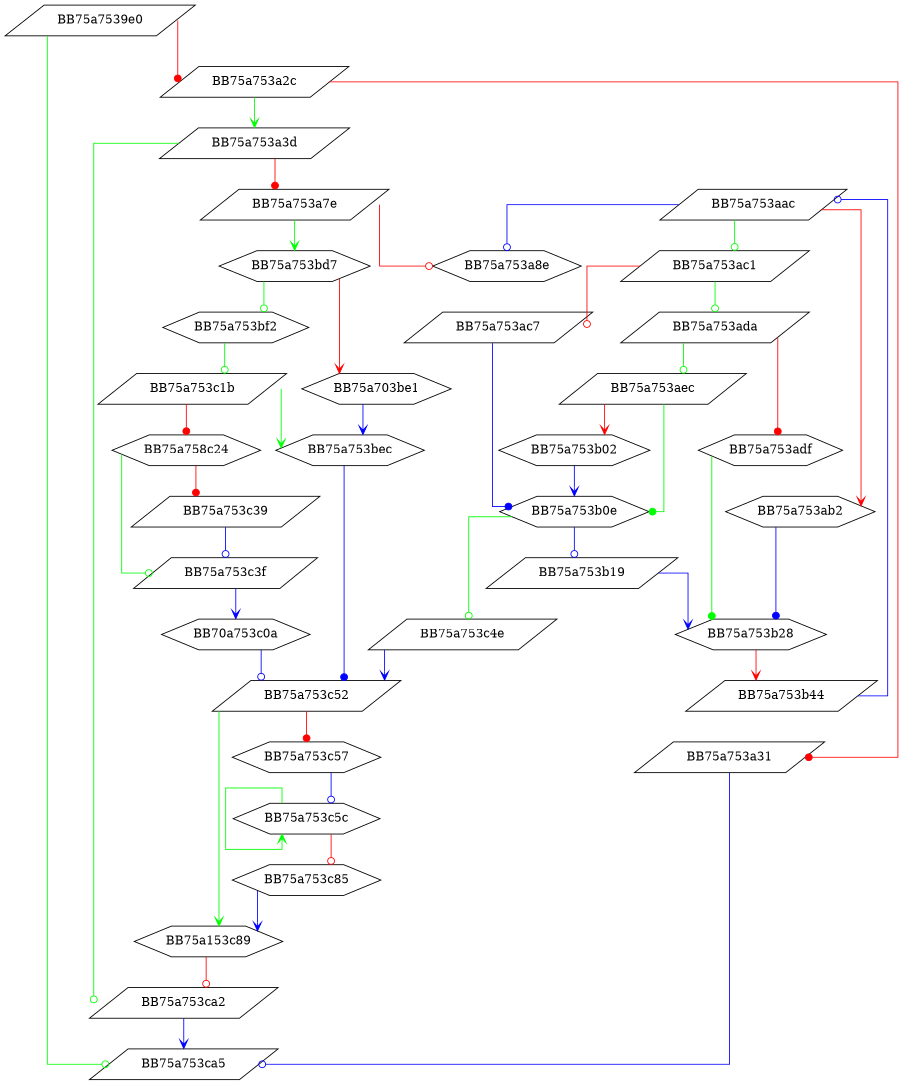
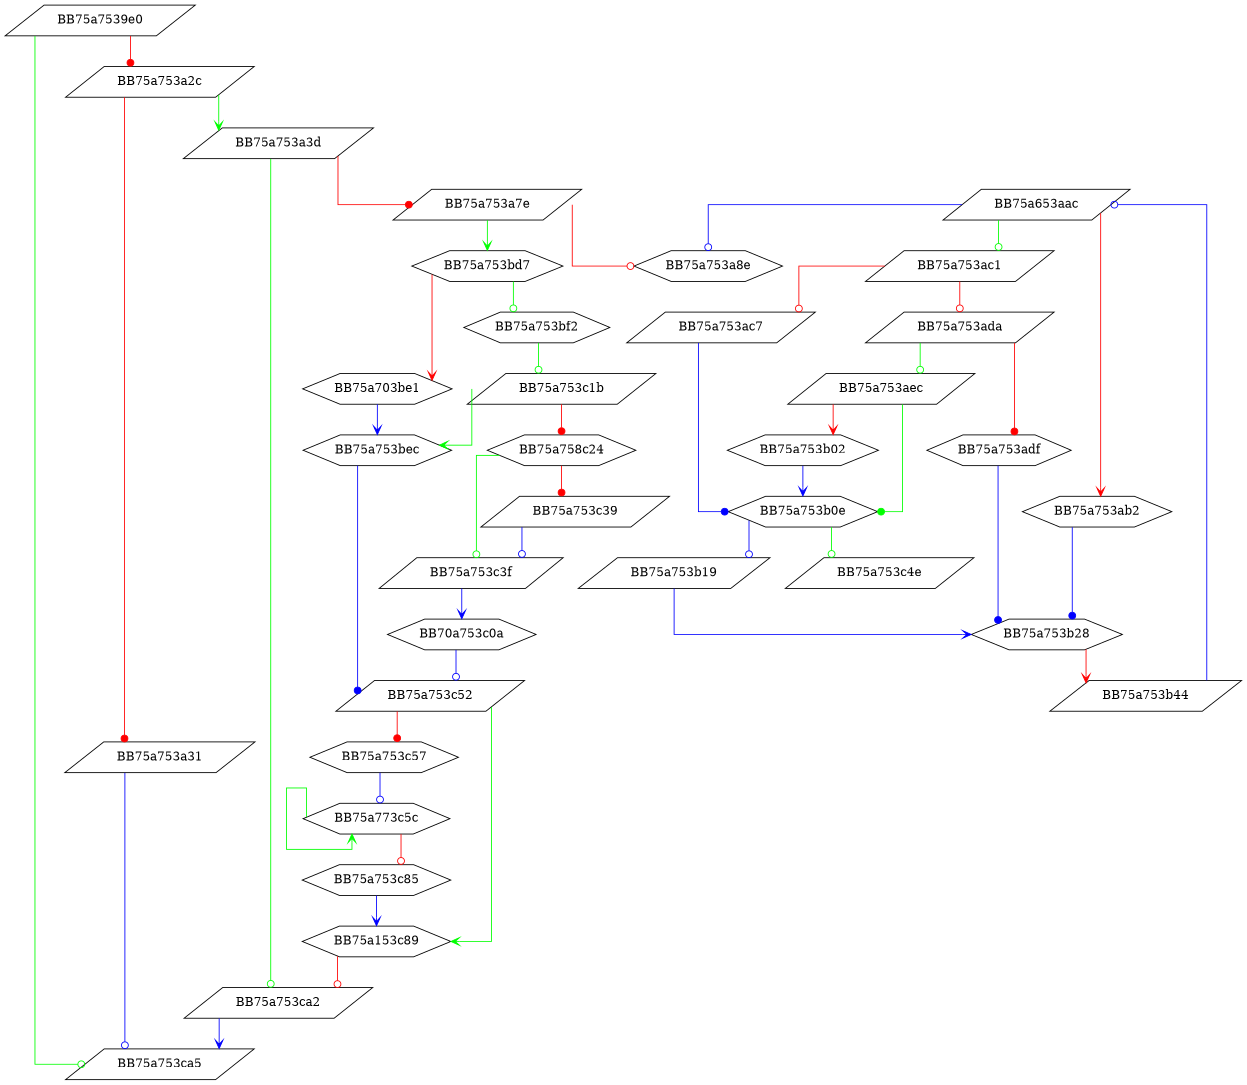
(753, 205) -> (1037, 205)
(715, 293) -> (960, 293)
(712, 534) -> (998, 541)
(385, 661) -> none
(307, 819) -> (376, 819)
